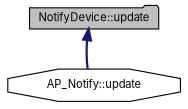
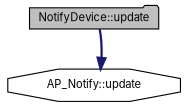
(87, 55) -> (101, 43)
